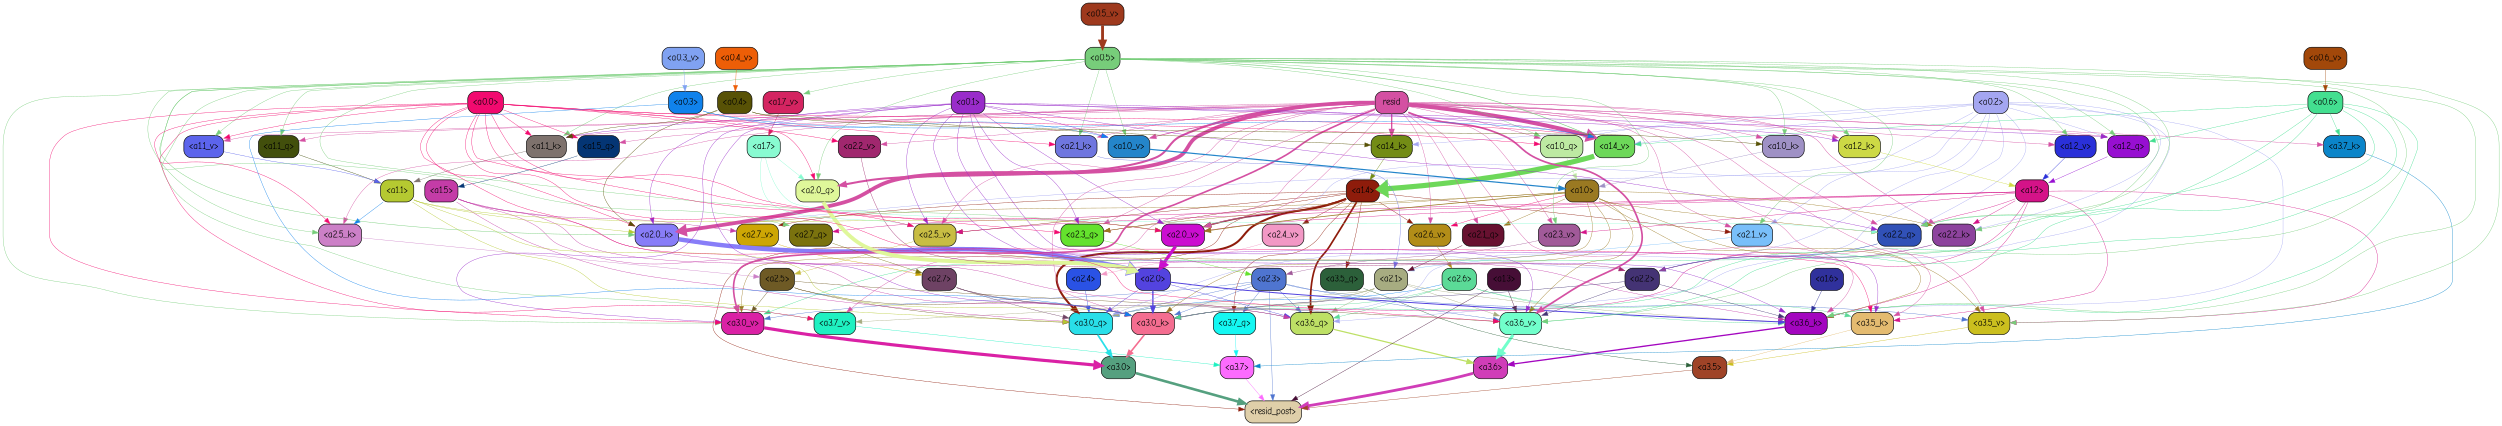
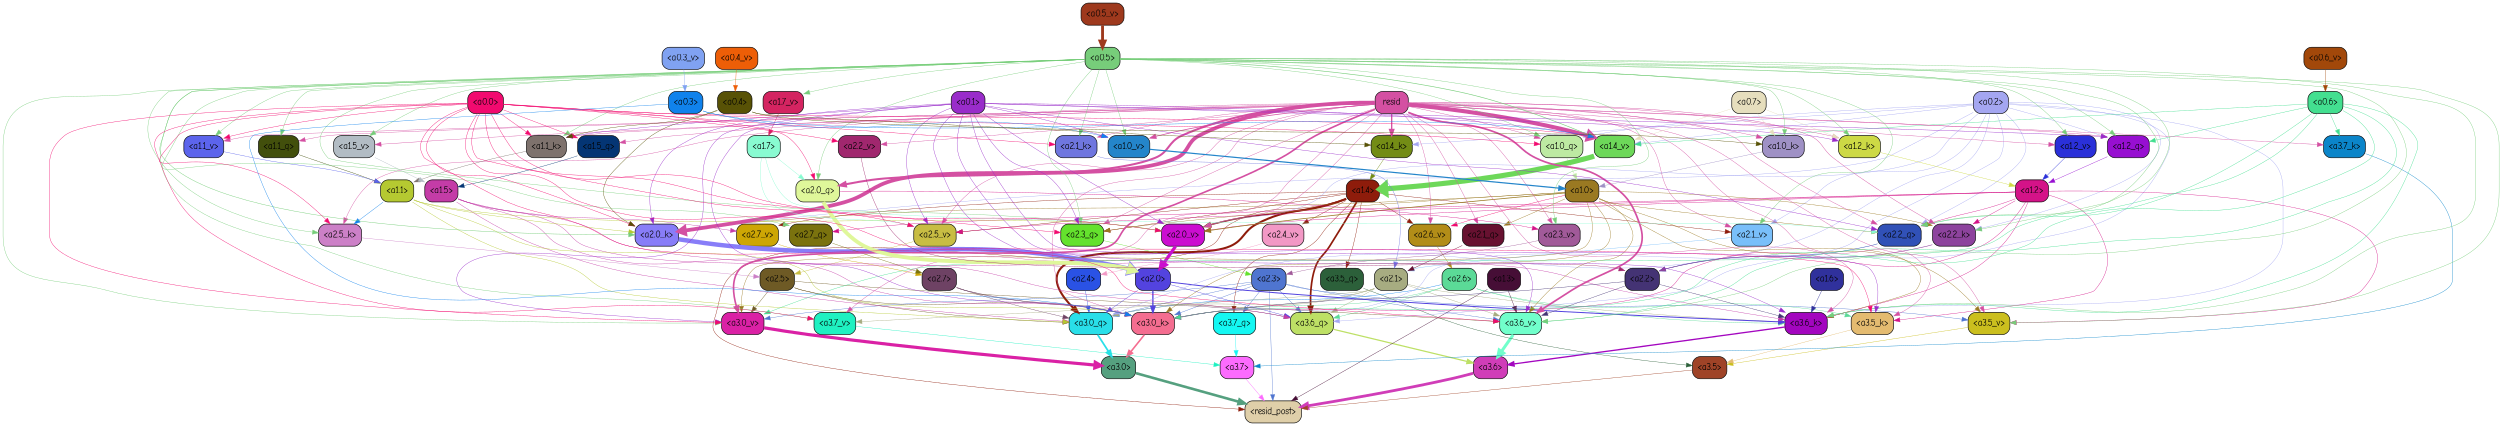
none -> (1749, 103)
none -> (1049, 138)
none -> (354, 147)
(1822, 211) -> (1204, 199)
